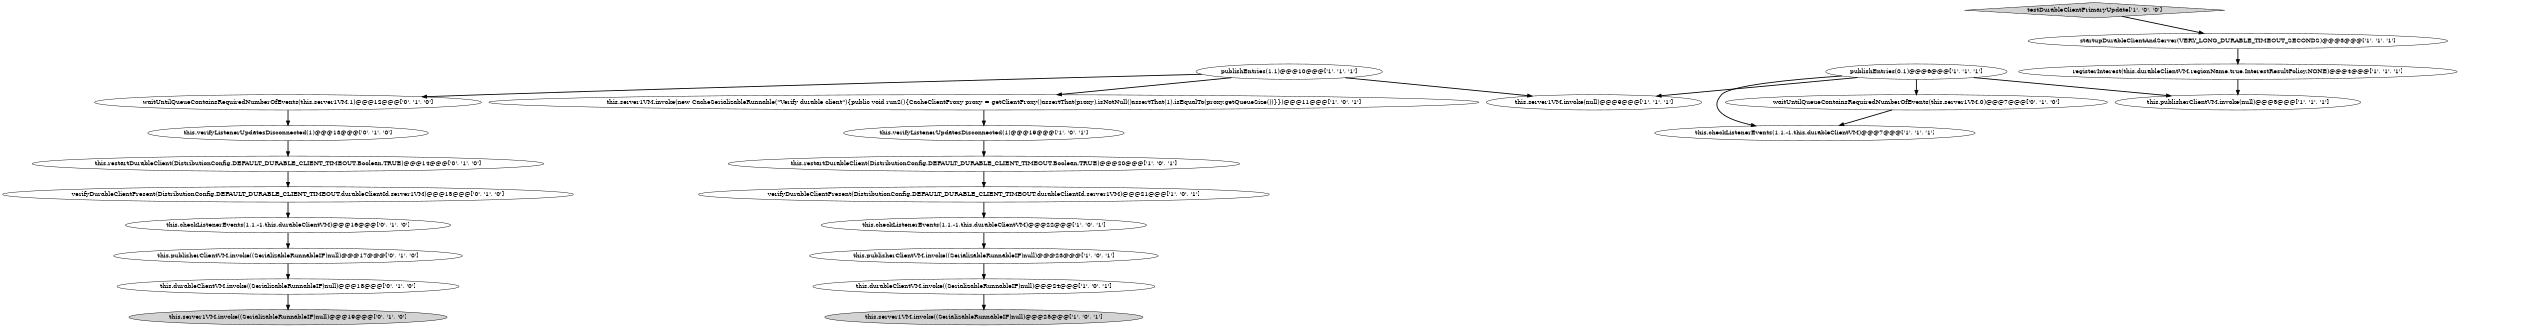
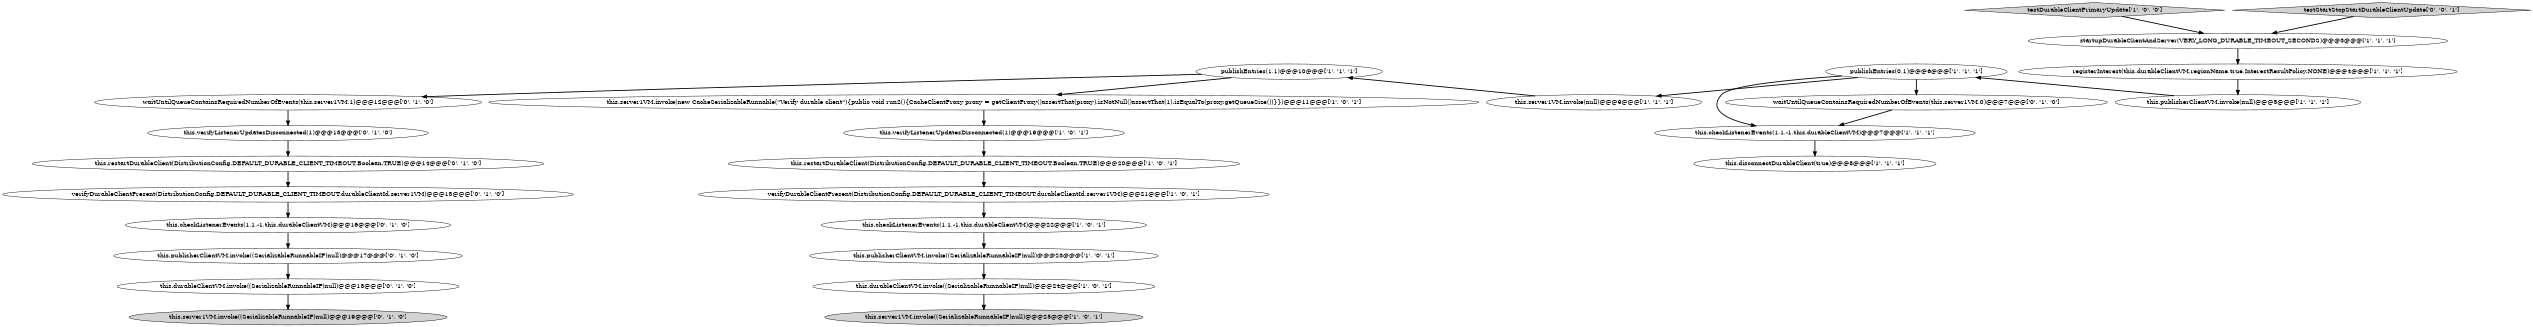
none -> (2382, 10)
(1436, 87) -> (1444, 87)
(2070, 87) -> (2077, 87)
none -> (1815, 164)
